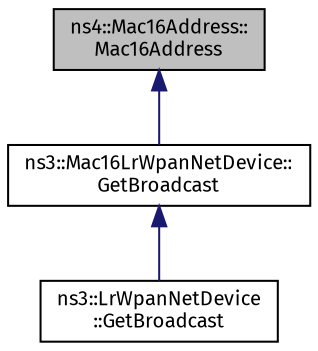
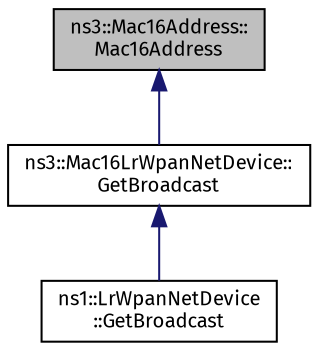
(159, 40) -> (159, 40)
(159, 311) -> (159, 311)
